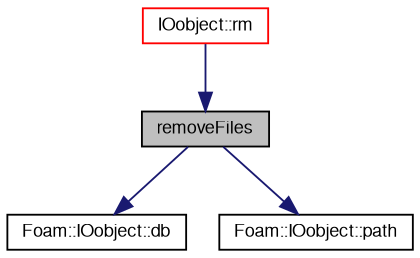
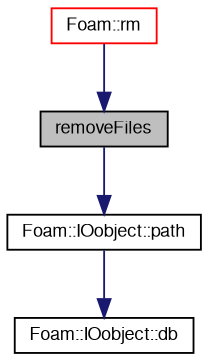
(206, 26) -> (104, 26)
(158, 174) -> (104, 275)
